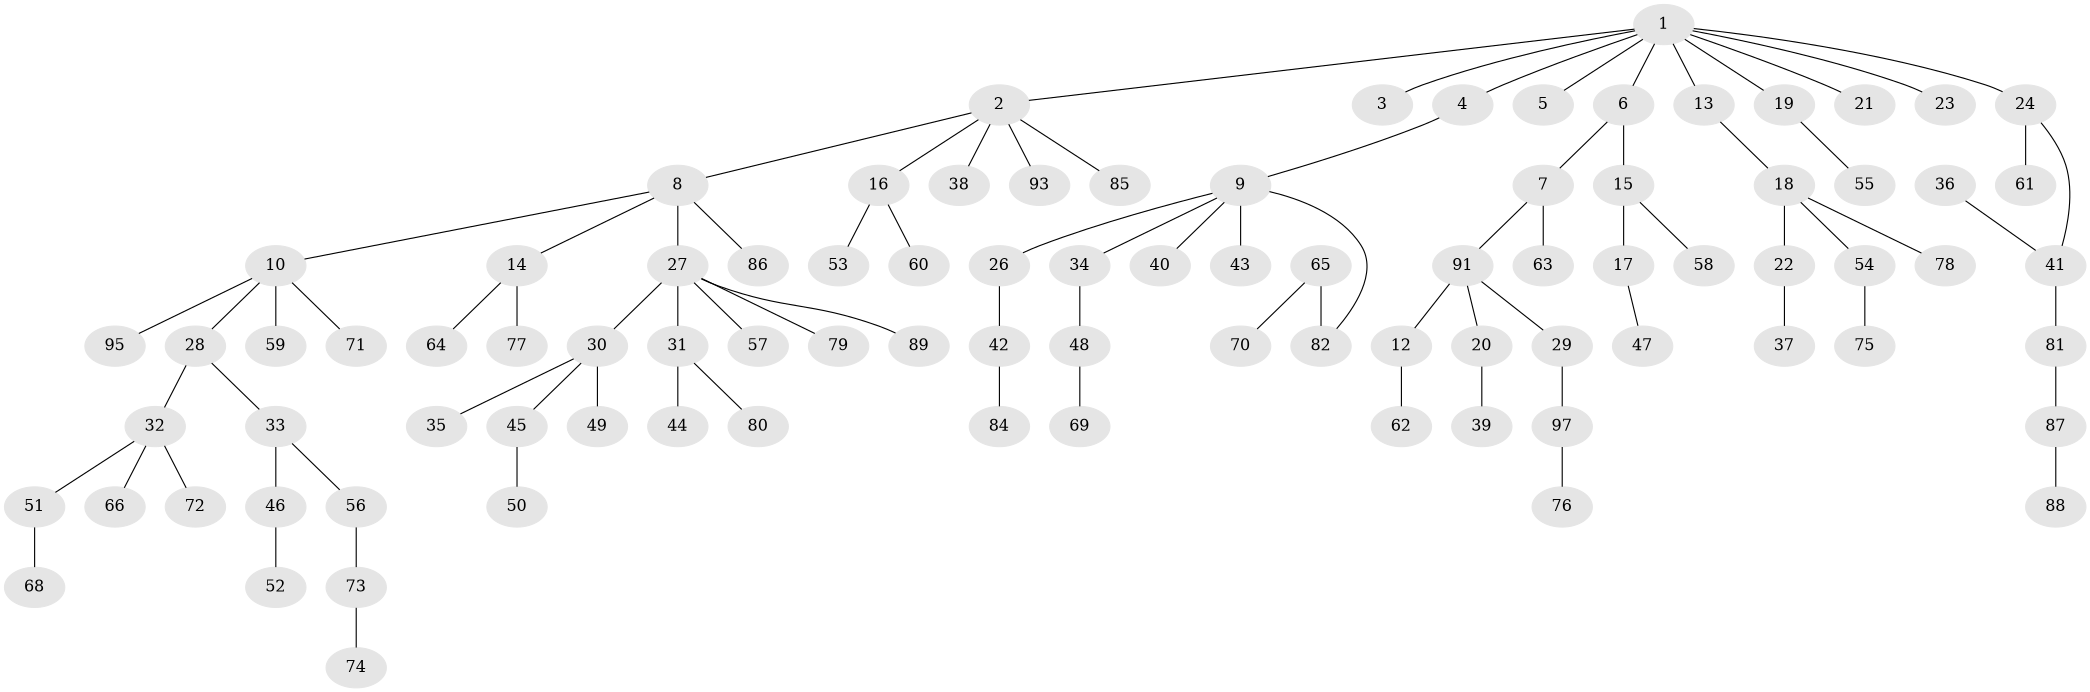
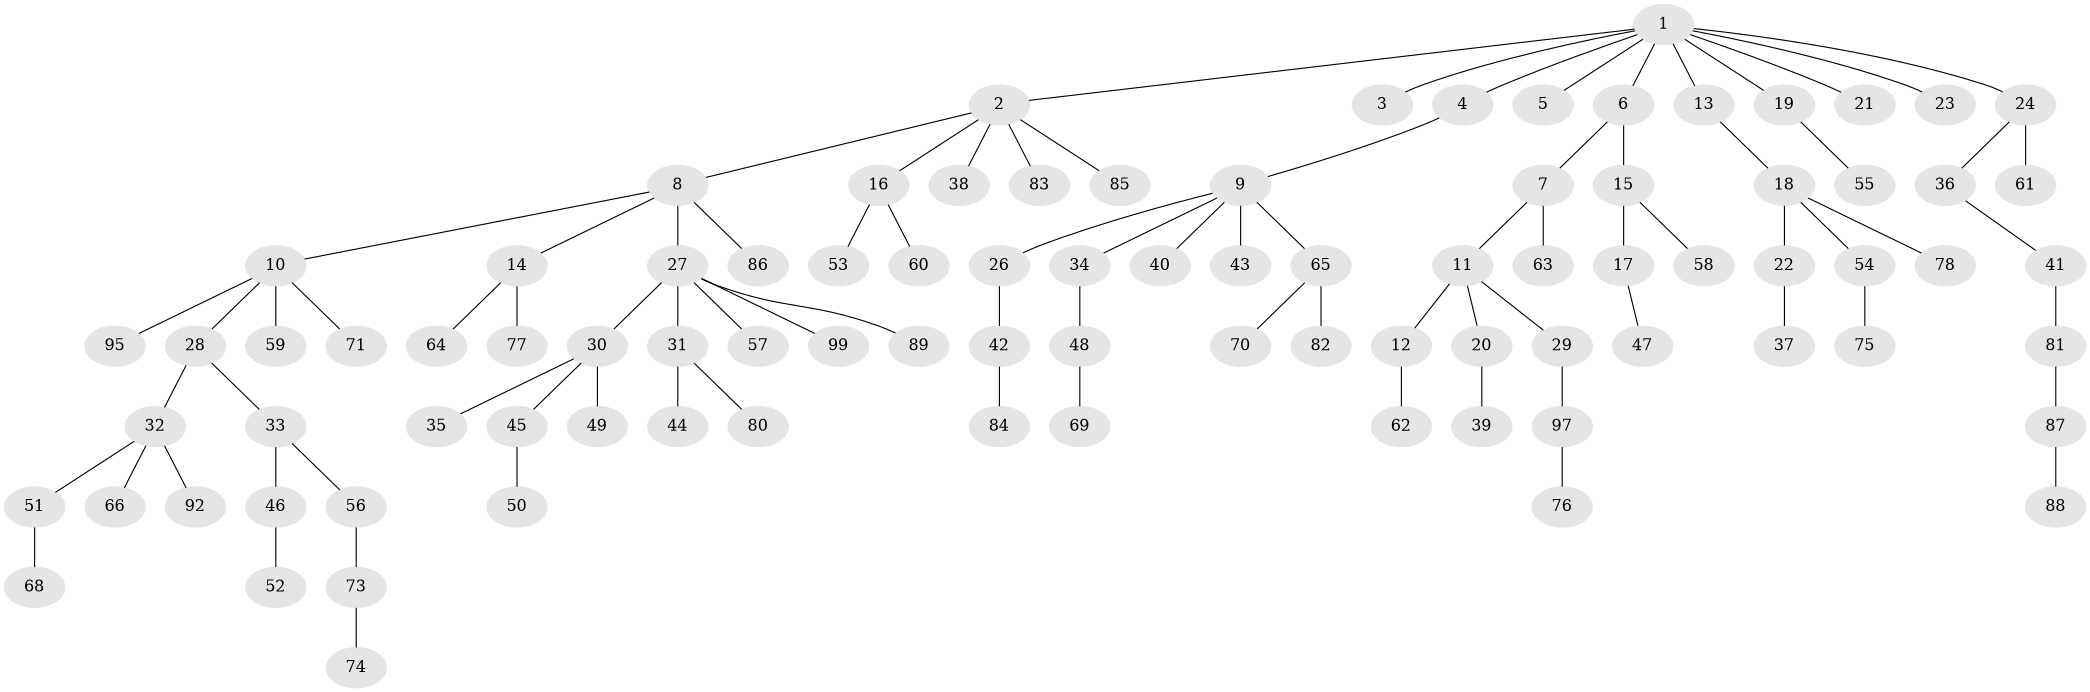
(2069, 181) -> (1986, 145)
(1040, 185) -> (1040, 185)
(1356, 239) -> (1281, 225)
(1463, 266) -> (1463, 266)
(839, 346) -> (839, 346)
(195, 507) -> (195, 507)
